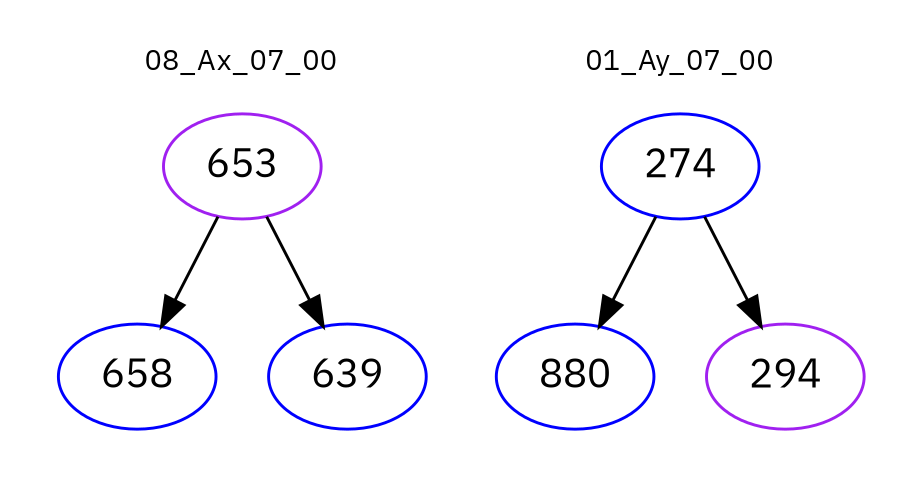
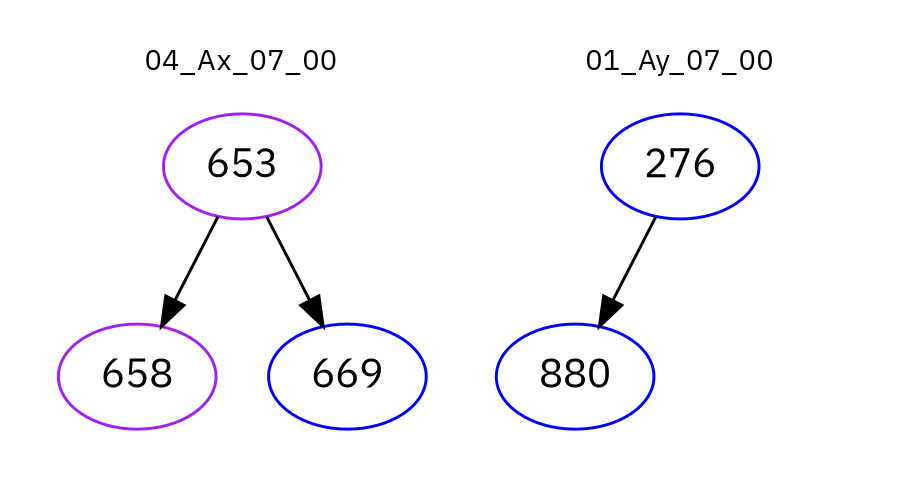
(242, 63) -> (242, 63)
(680, 166) -> (680, 166)
(137, 377) -> (137, 377)
(347, 377) -> (347, 377)
(785, 377) -> none
